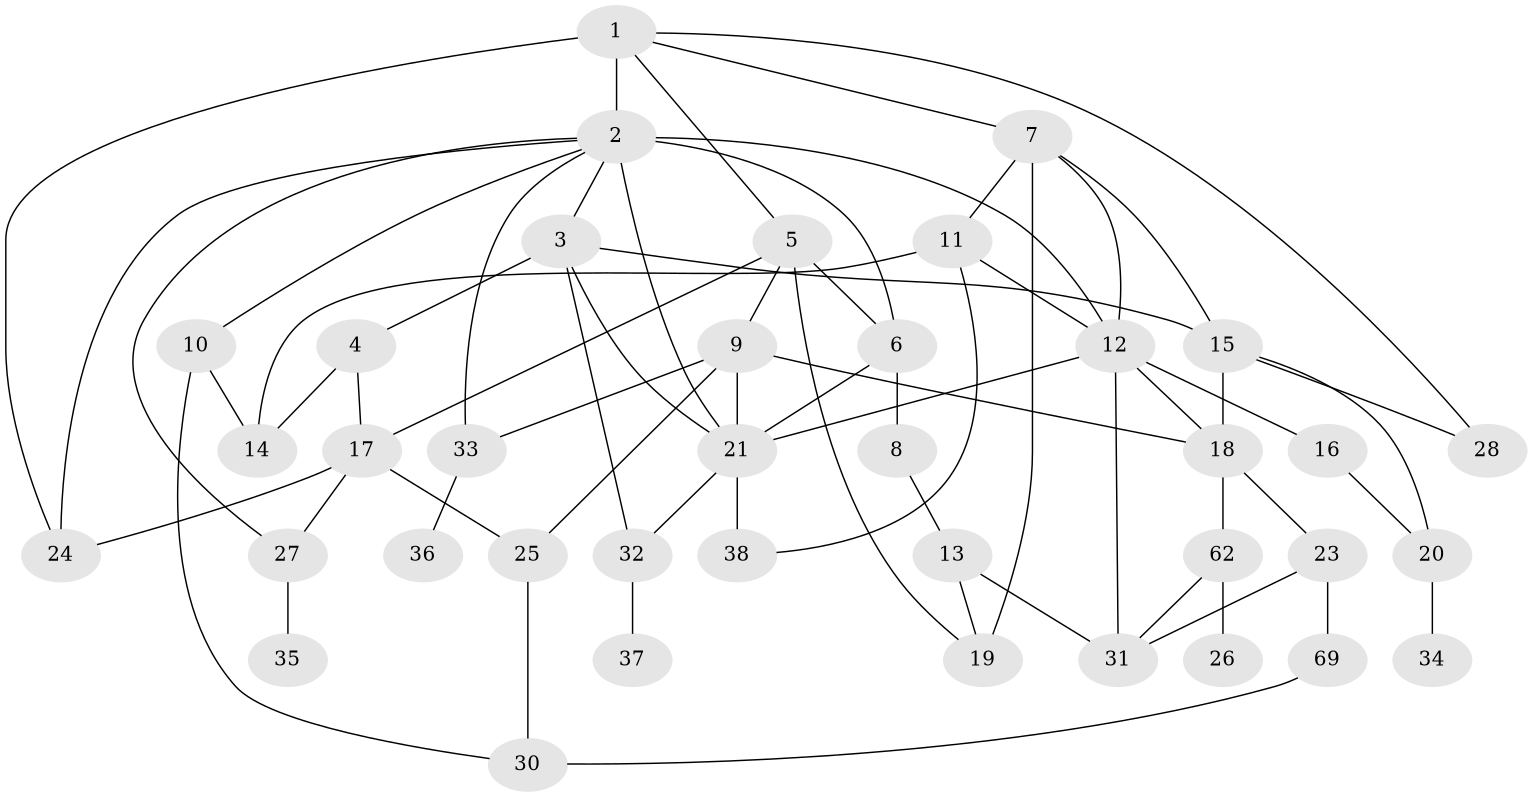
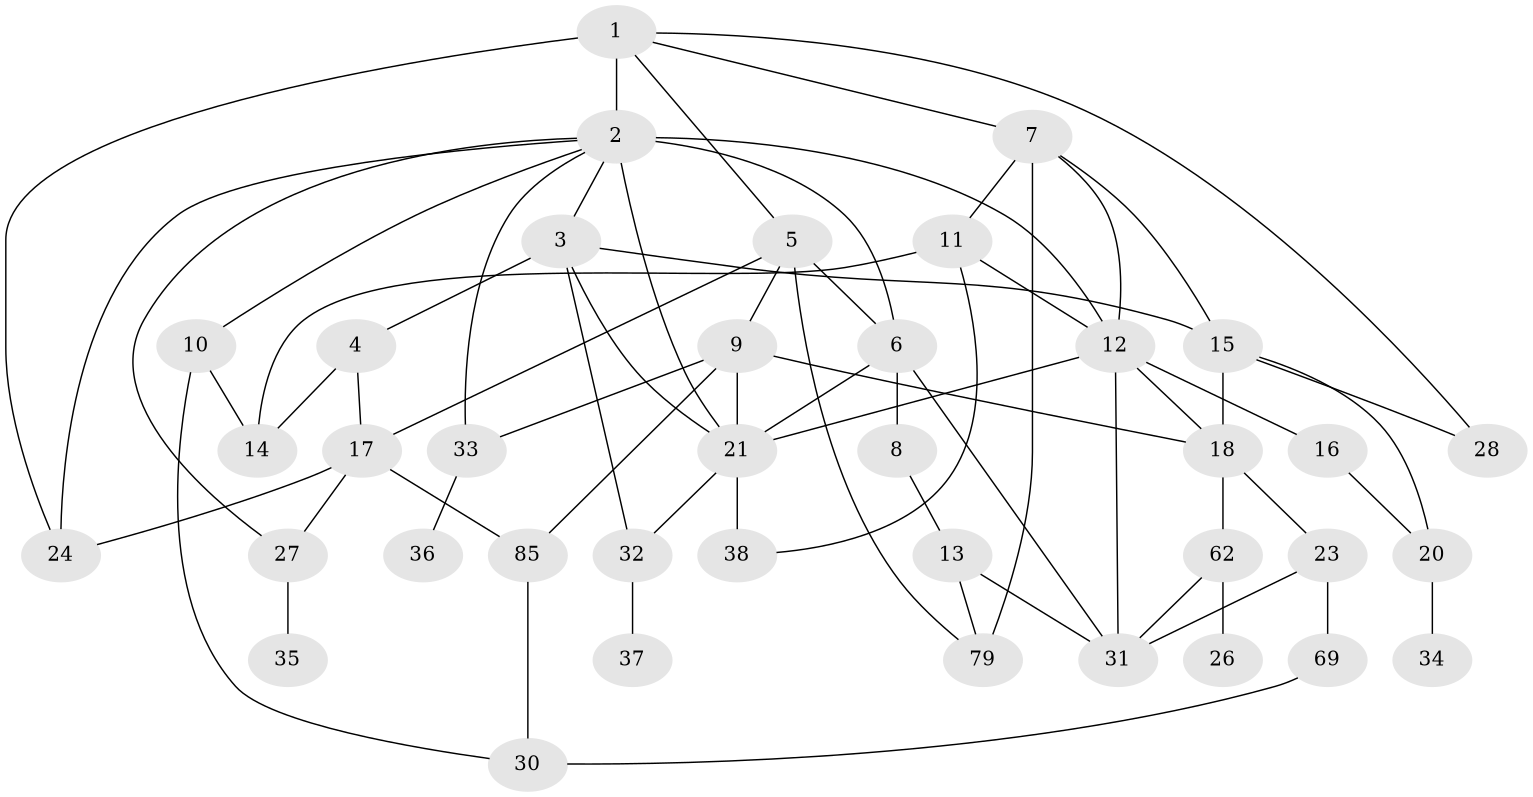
none -> (1008, 503)
(528, 555) -> (528, 555)
(983, 660) -> (983, 660)
